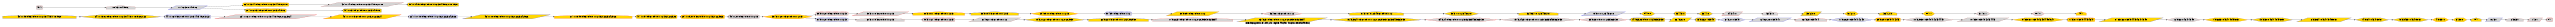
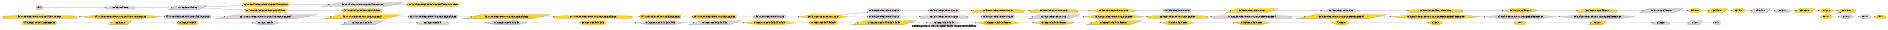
(880, 14) -> (944, 11)
(1680, 14) -> (1717, 11)
(1909, 14) -> (1835, 14)
(1603, 20) -> none
(2494, 20) -> (1598, 23)
